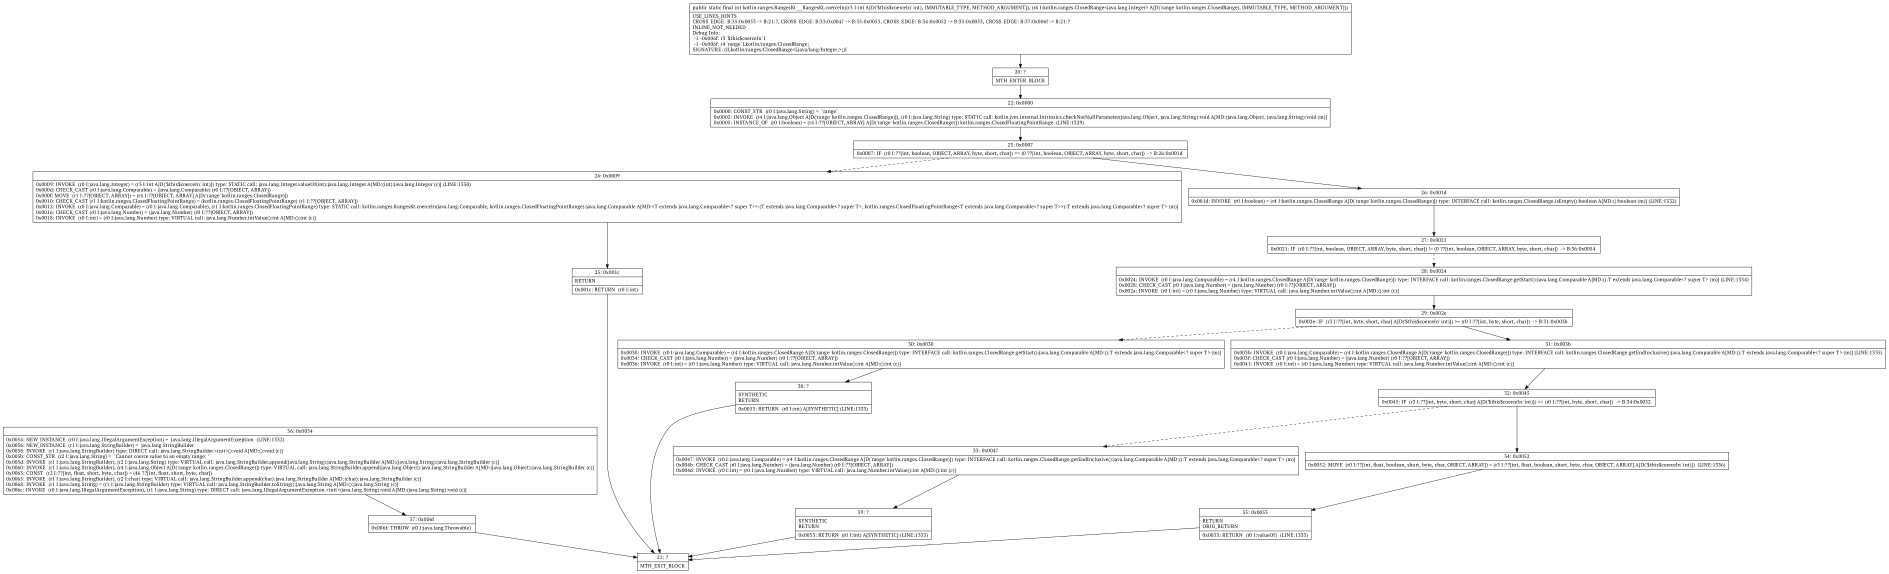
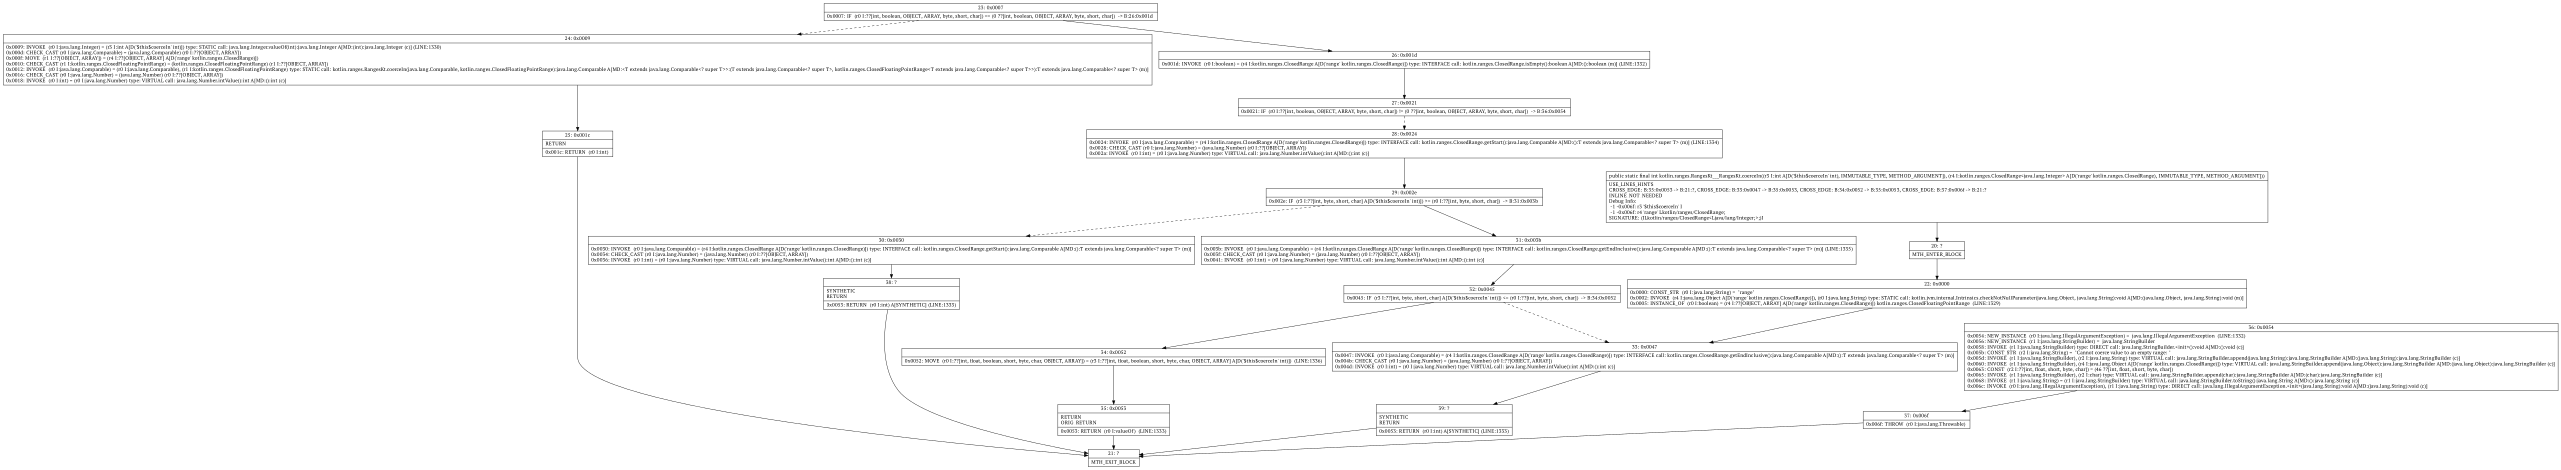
(1020, 132) -> (1793, 325)
